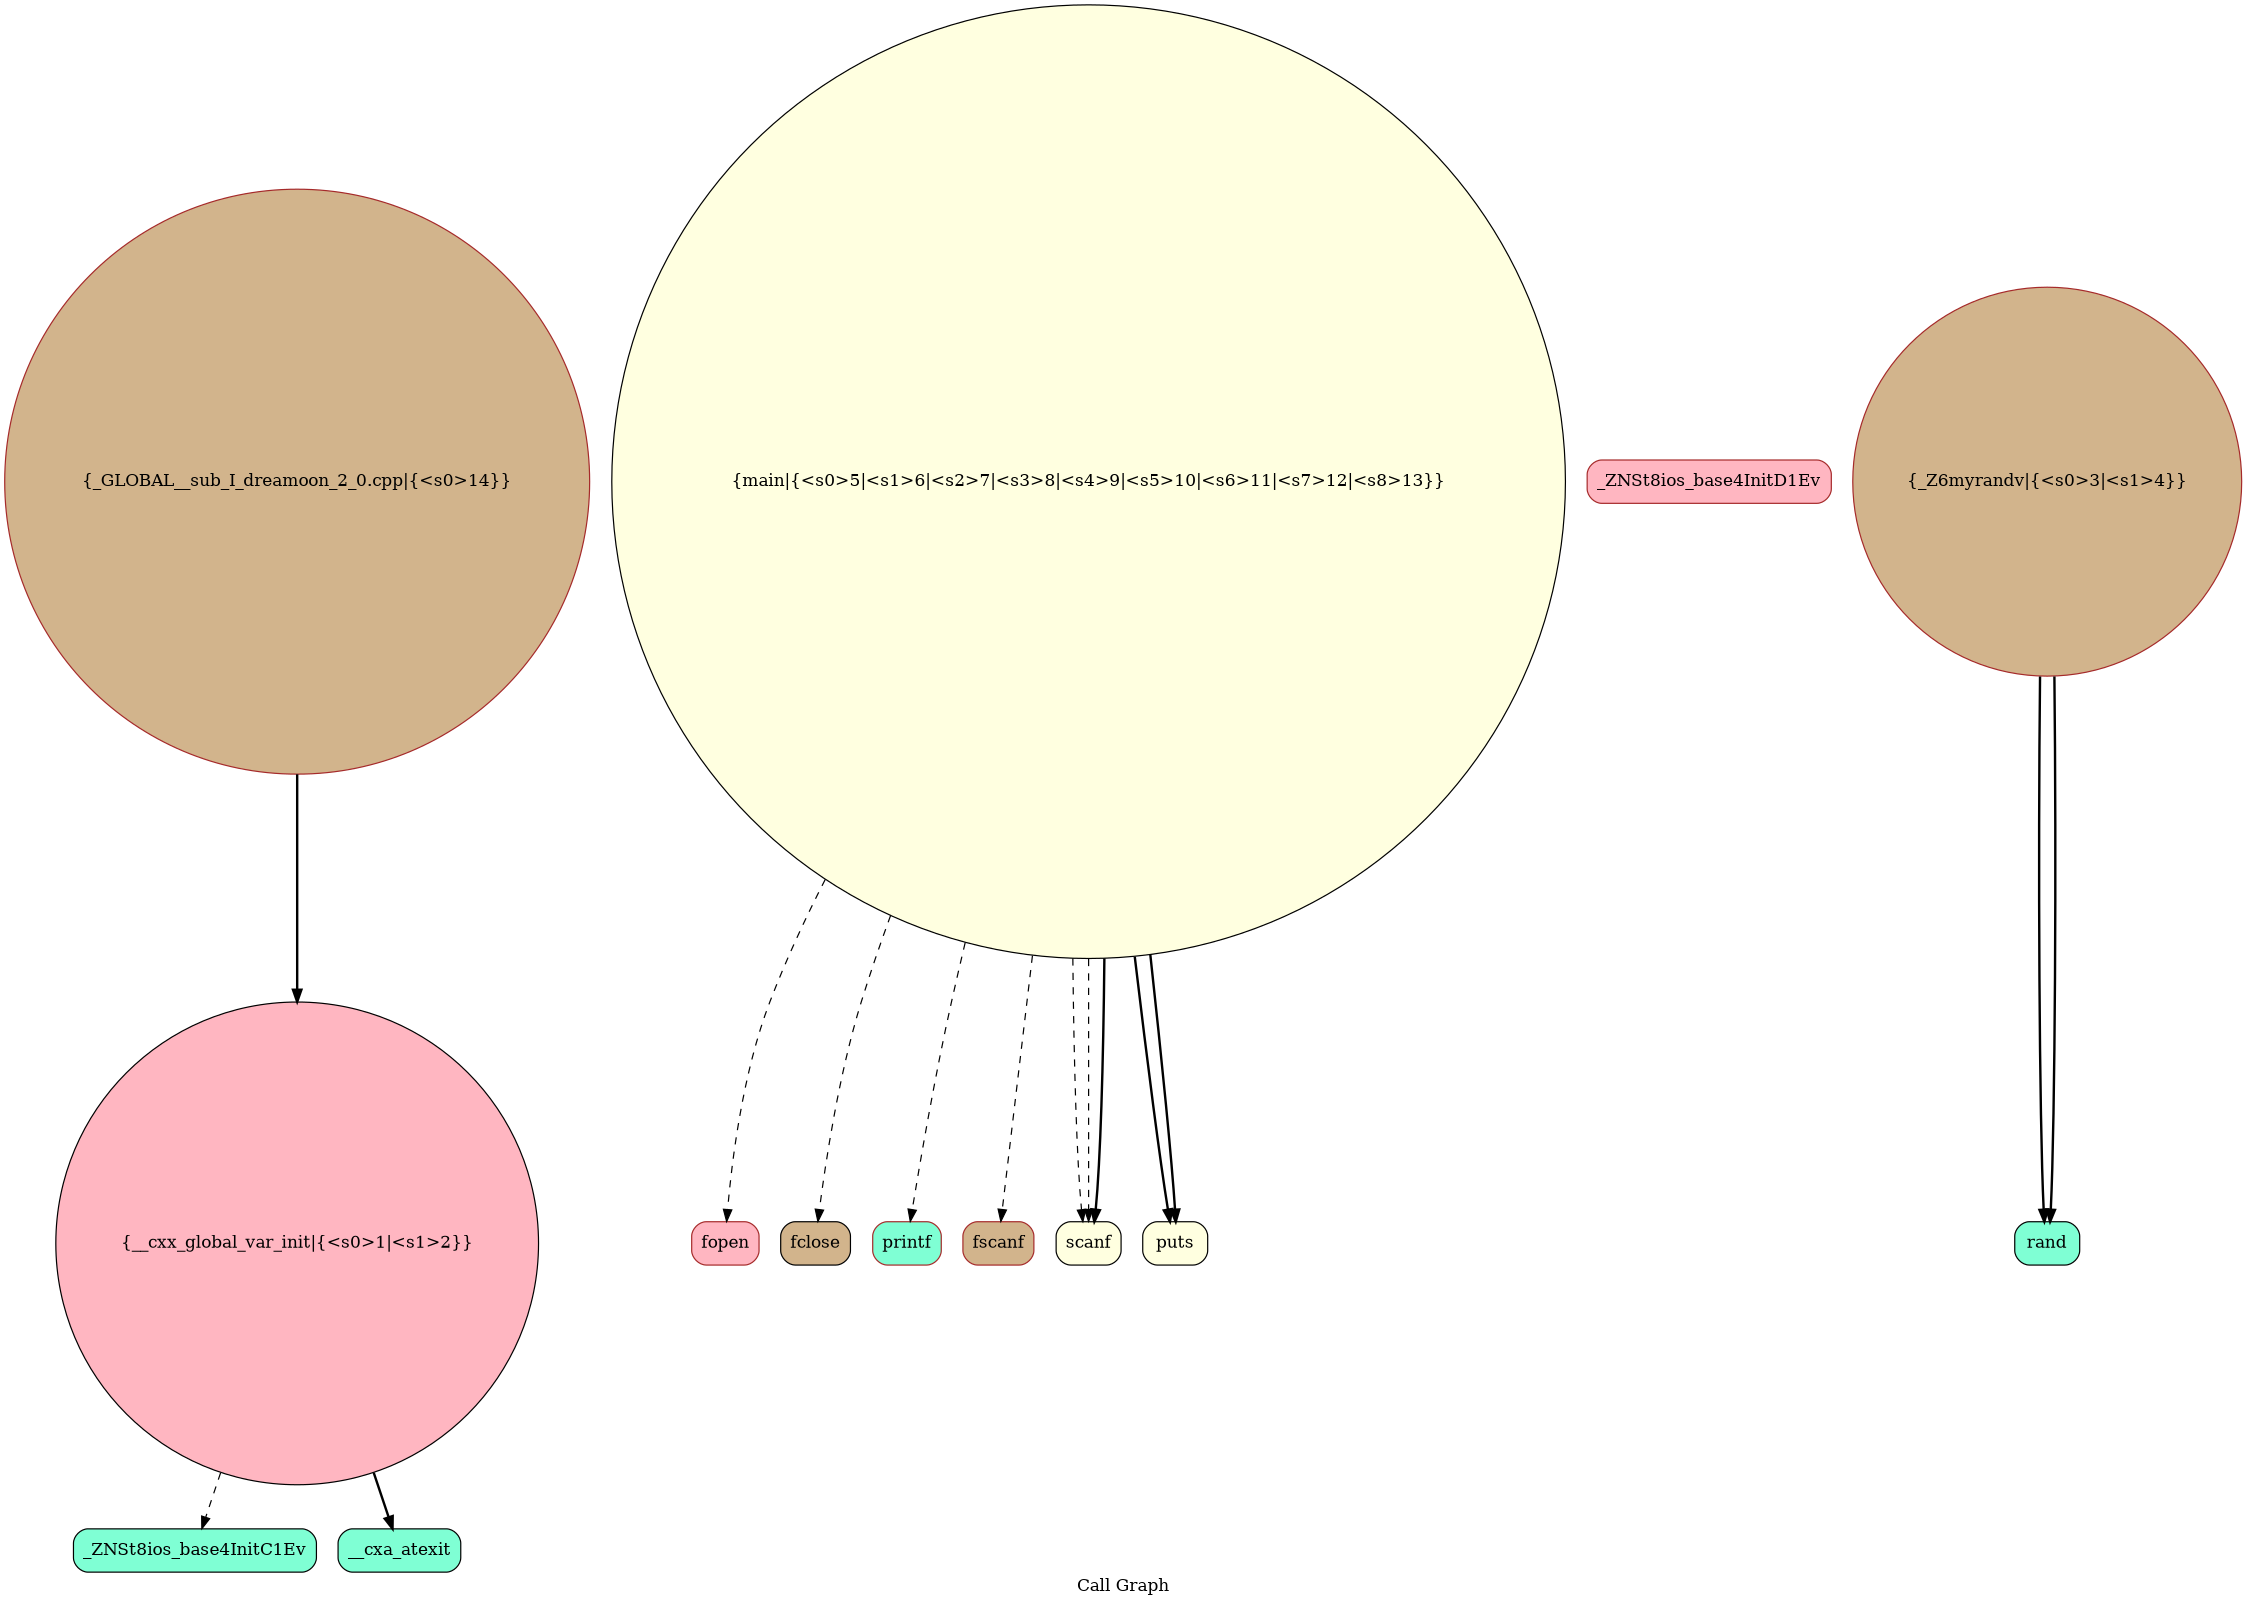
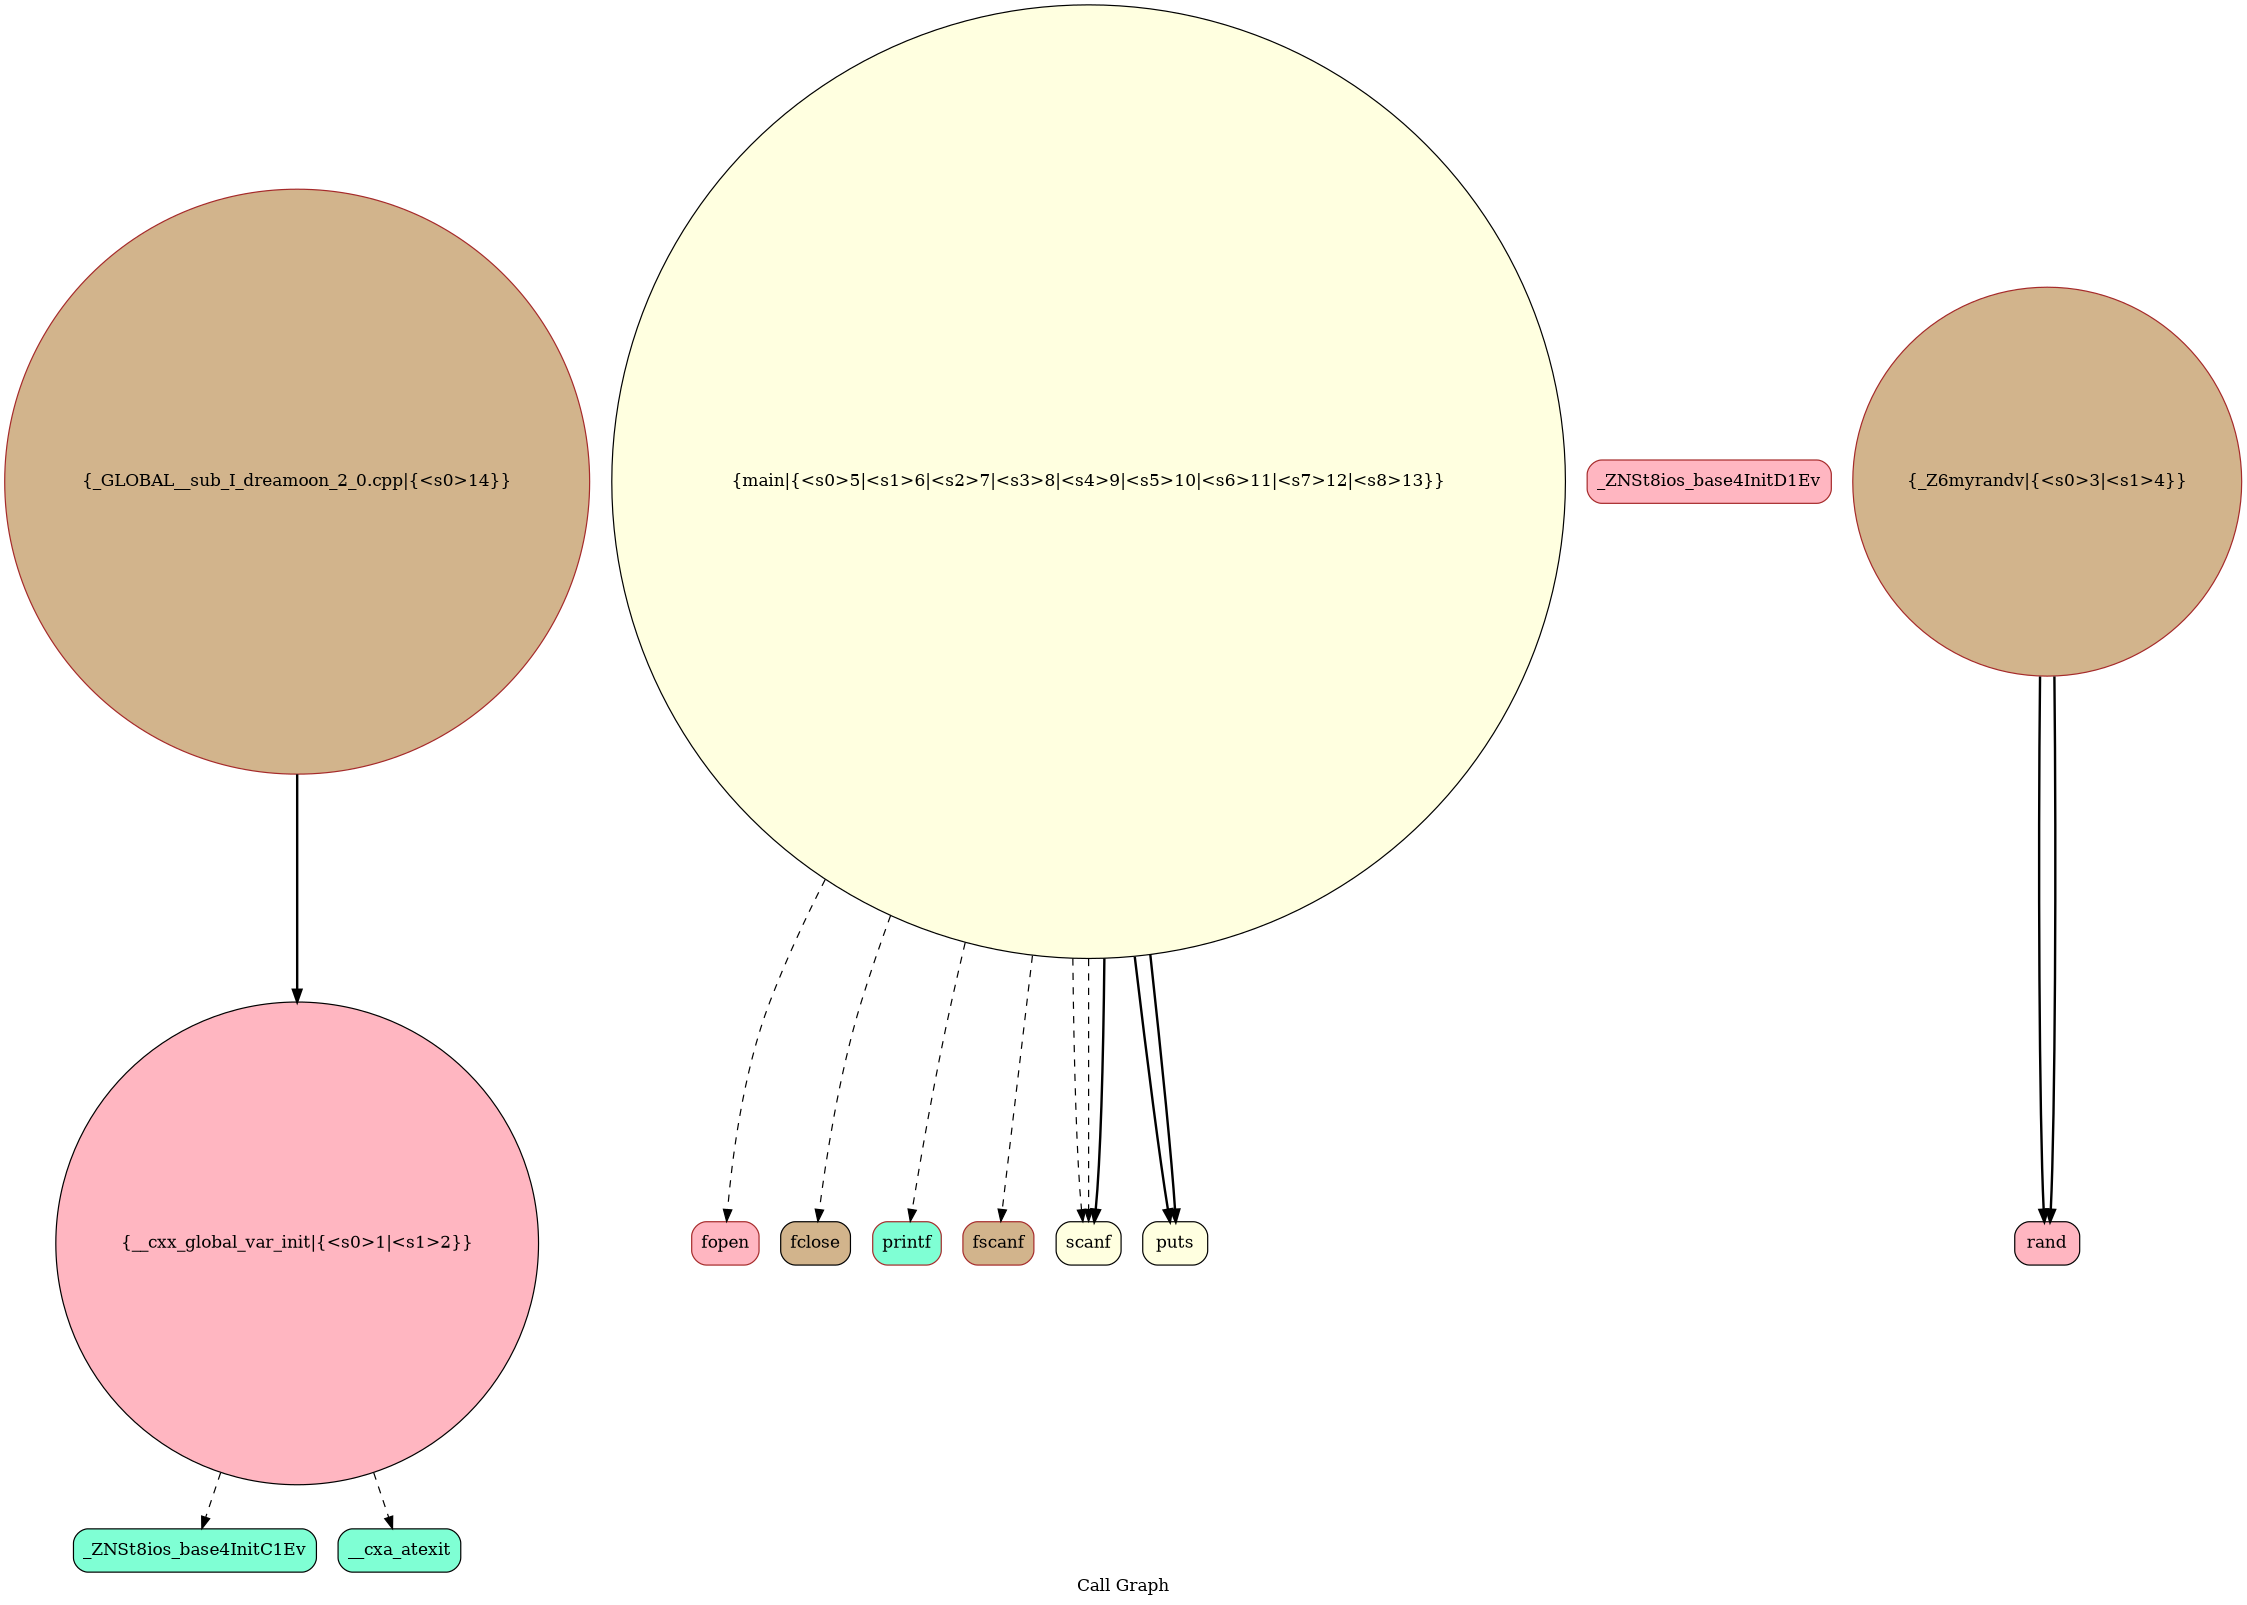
(2047, 1243) -> (2047, 1243)
(381, 1495) -> (381, 1495)
